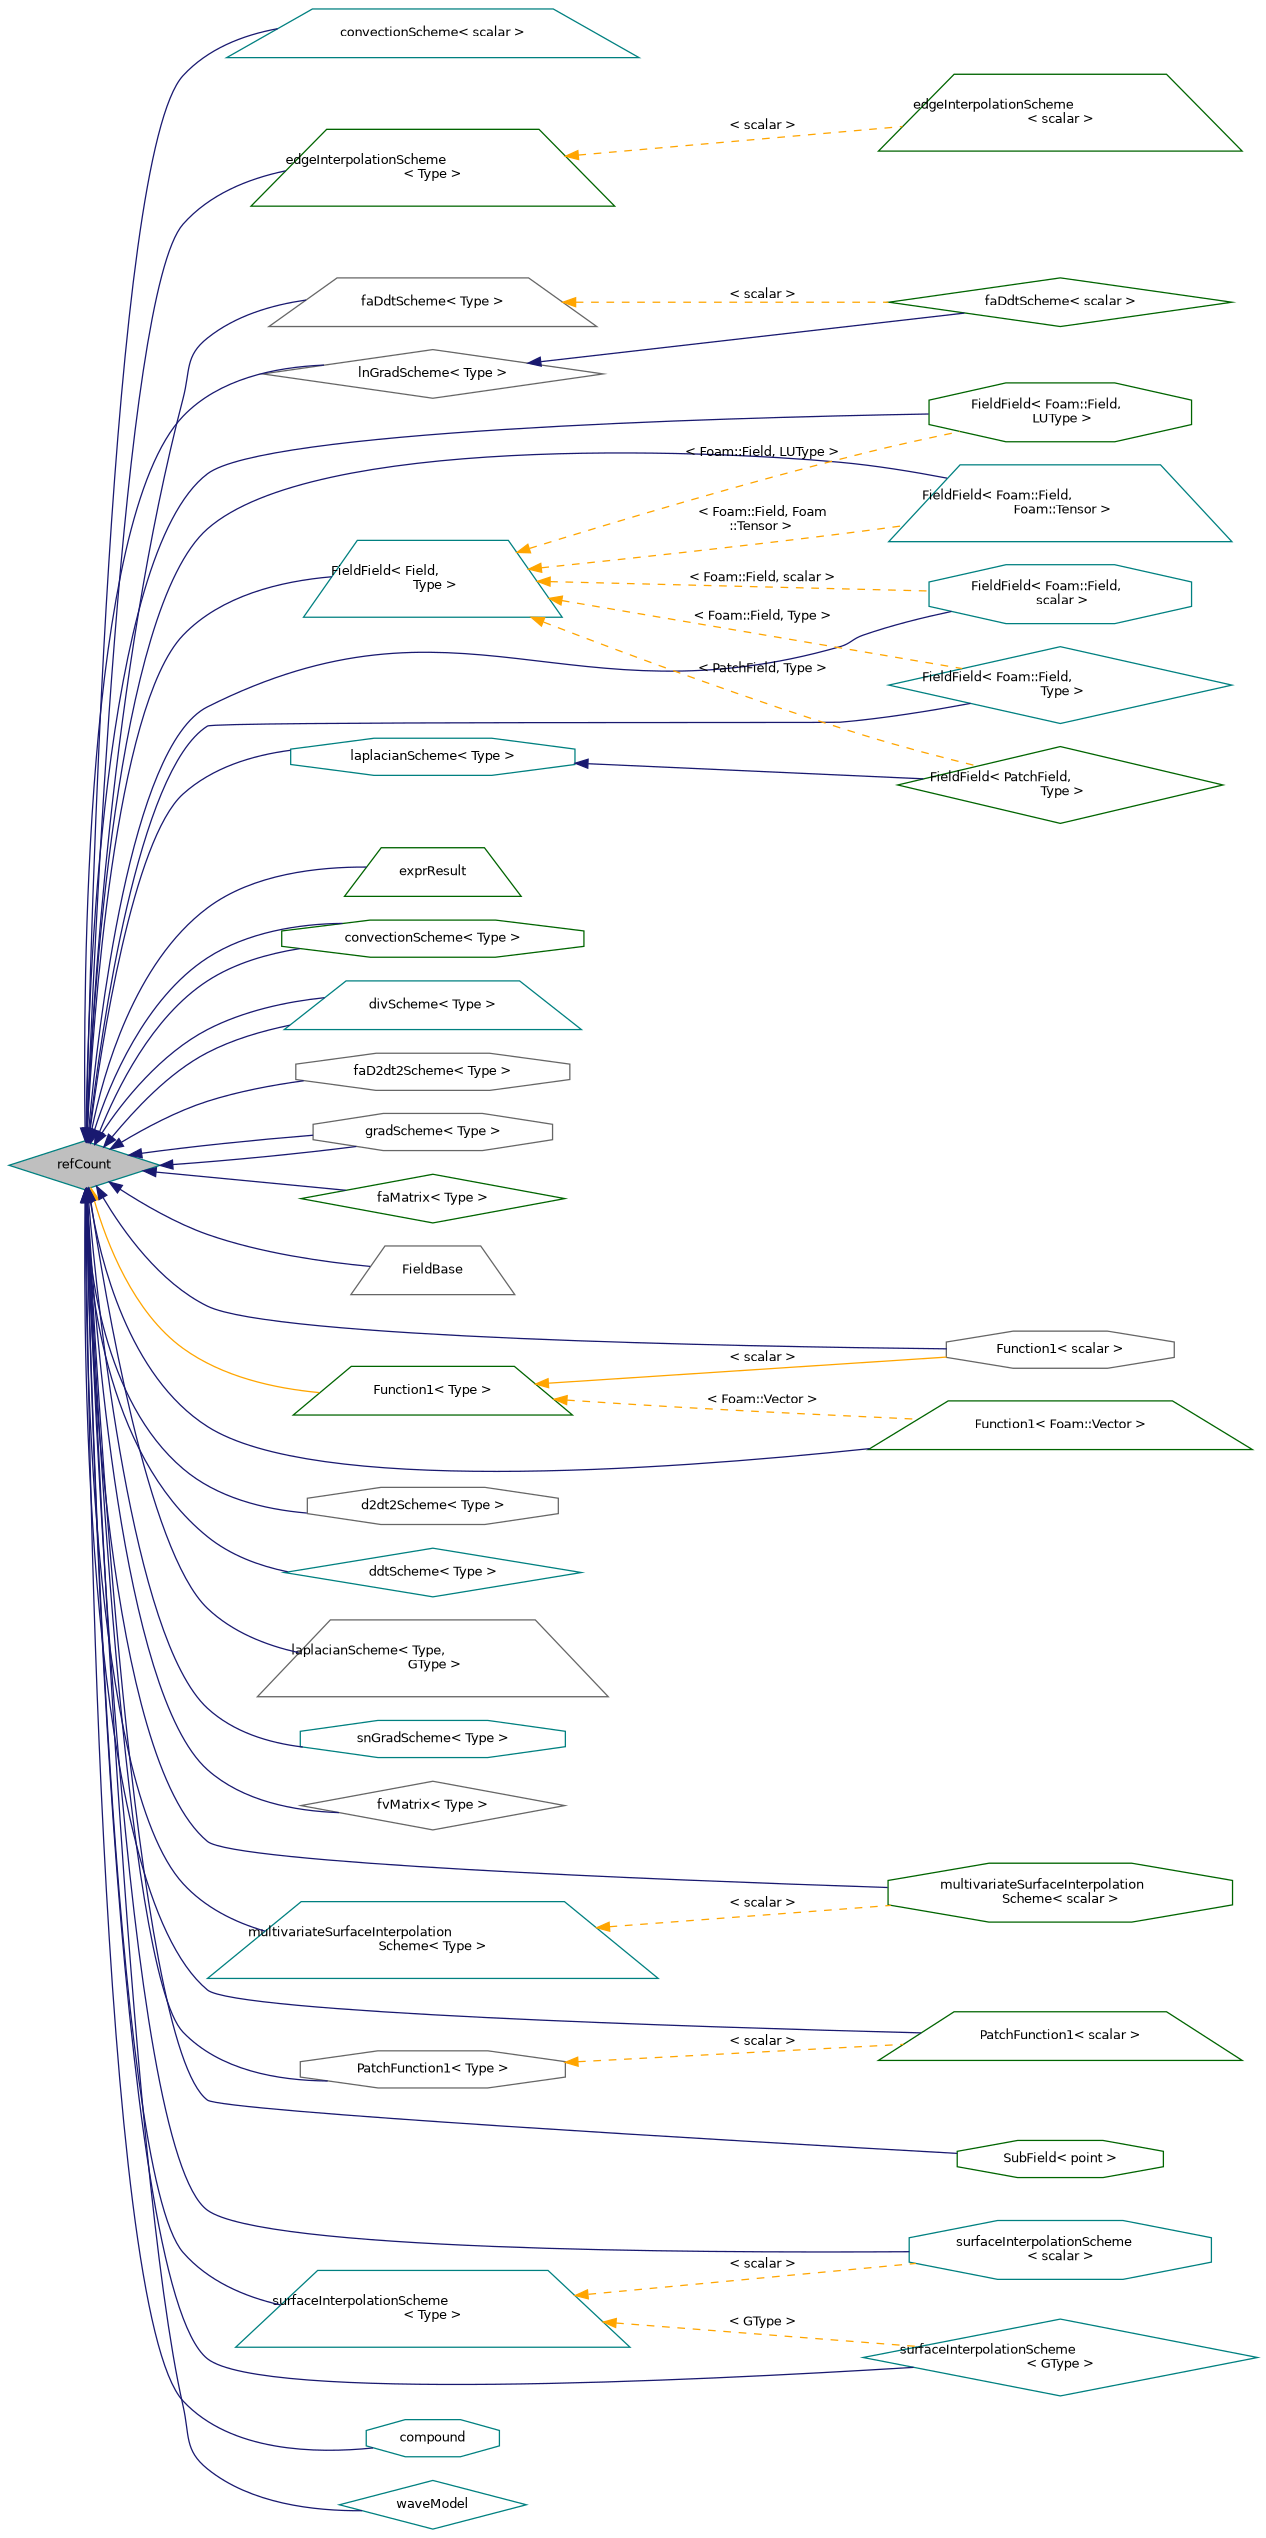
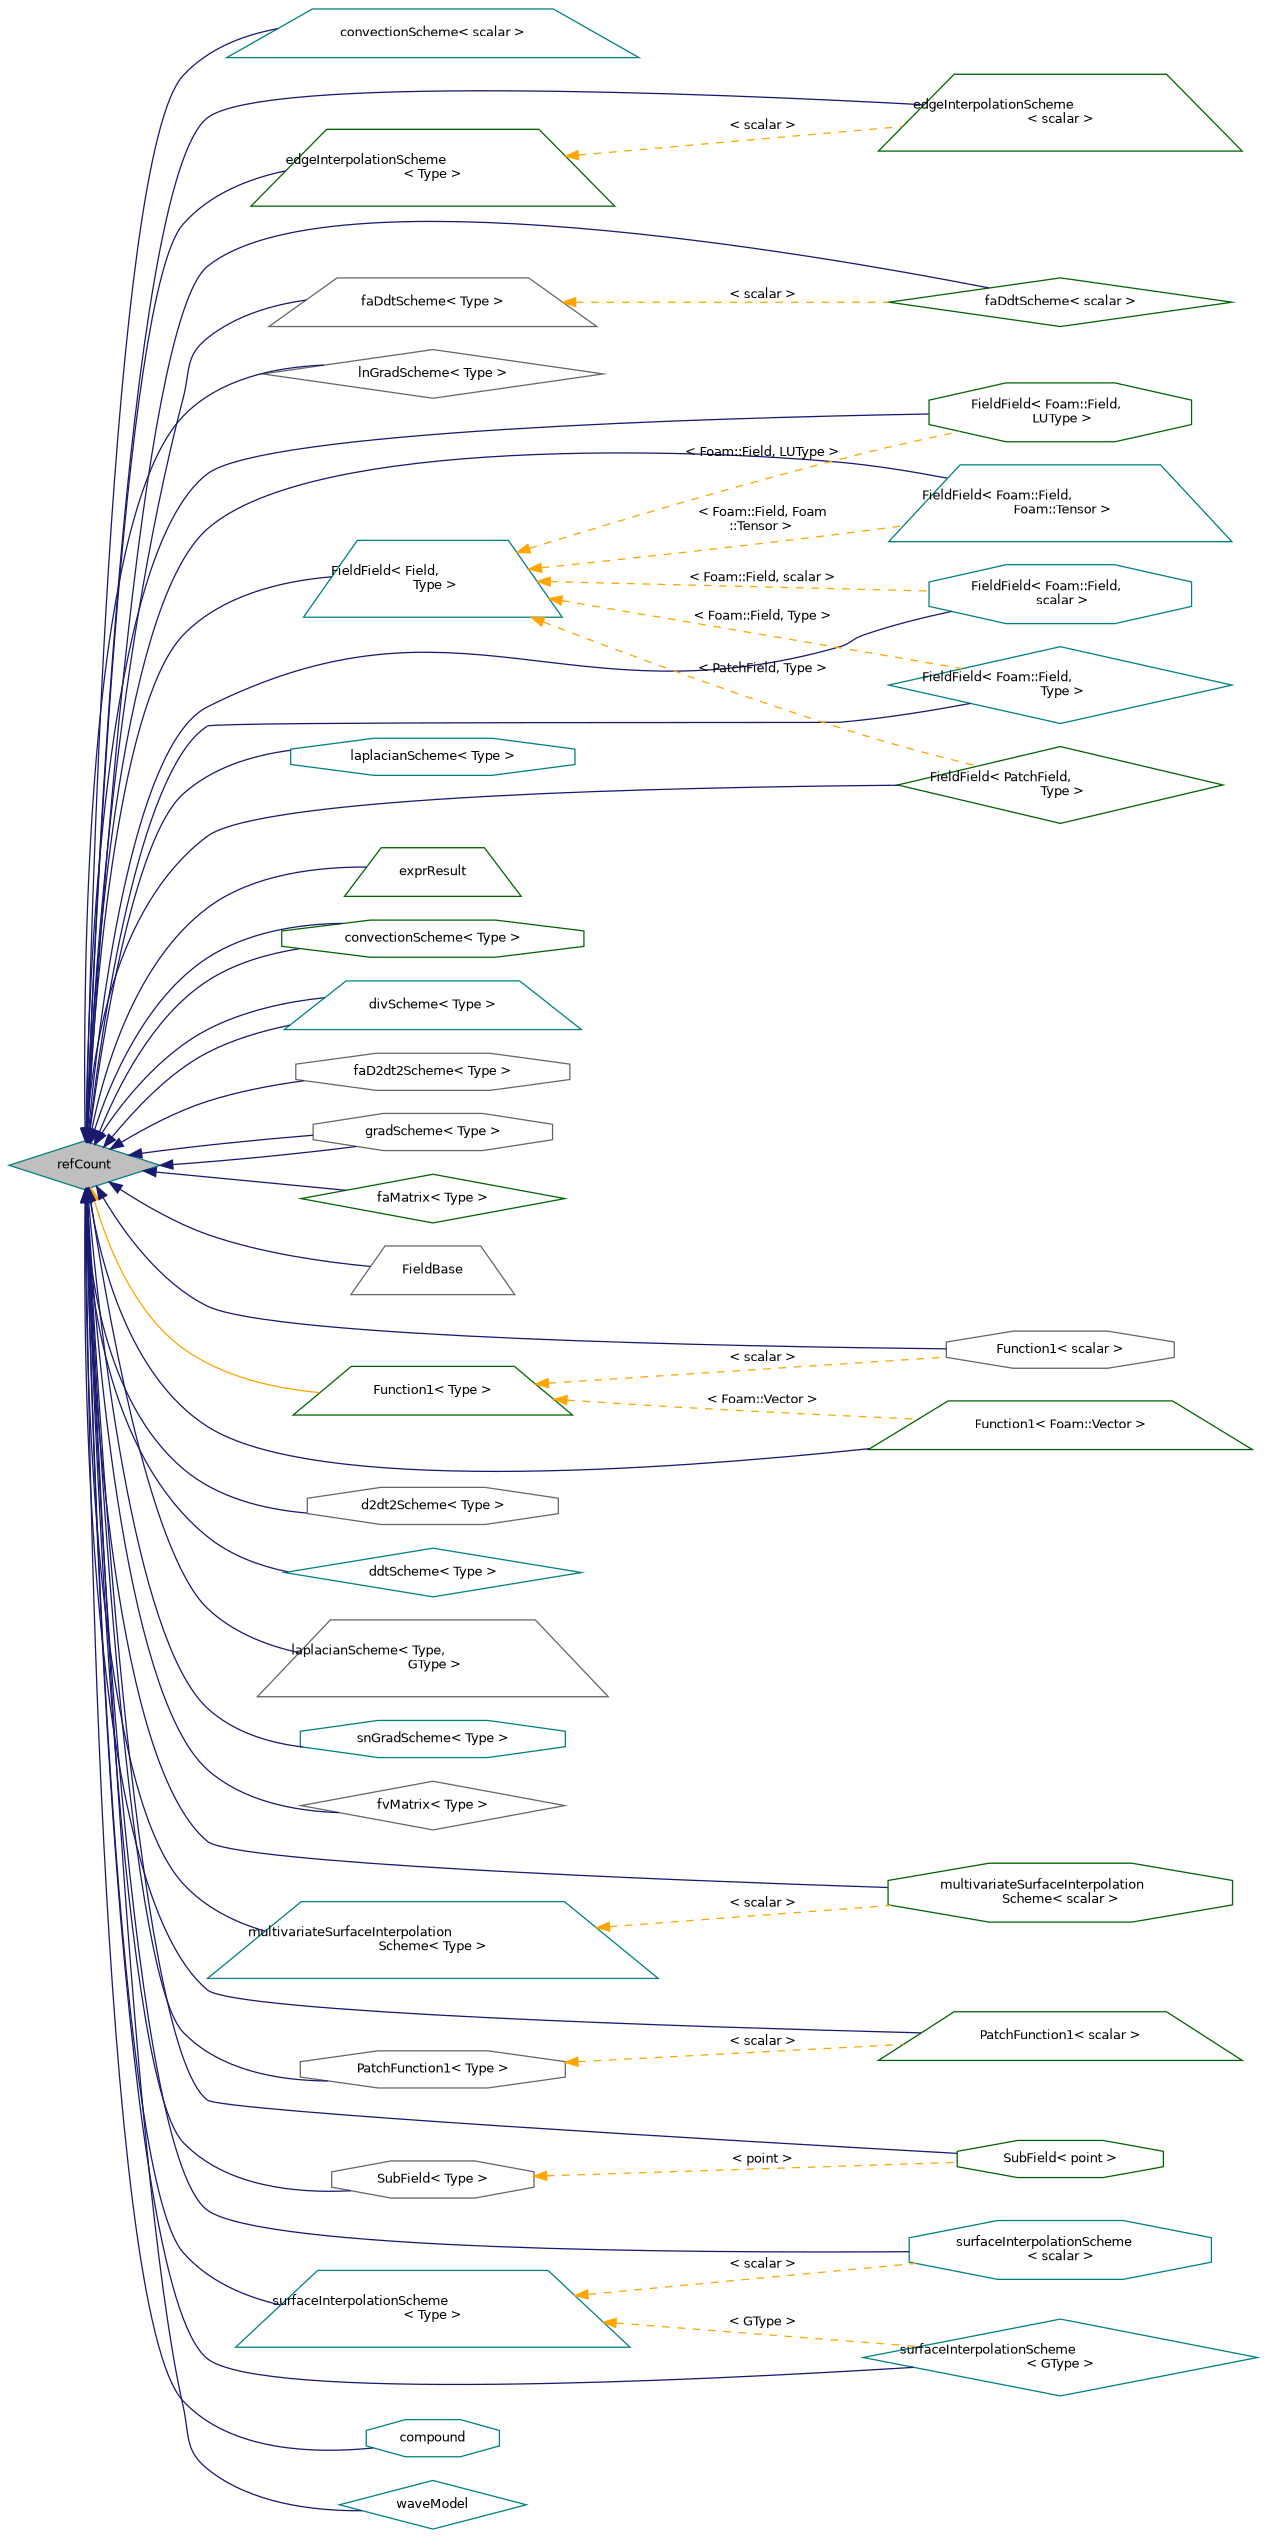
none -> (159, 261)
(753, 337) -> (188, 302)
(756, 771) -> (389, 803)
(747, 1370) -> (747, 1370)
none -> (433, 2180)
